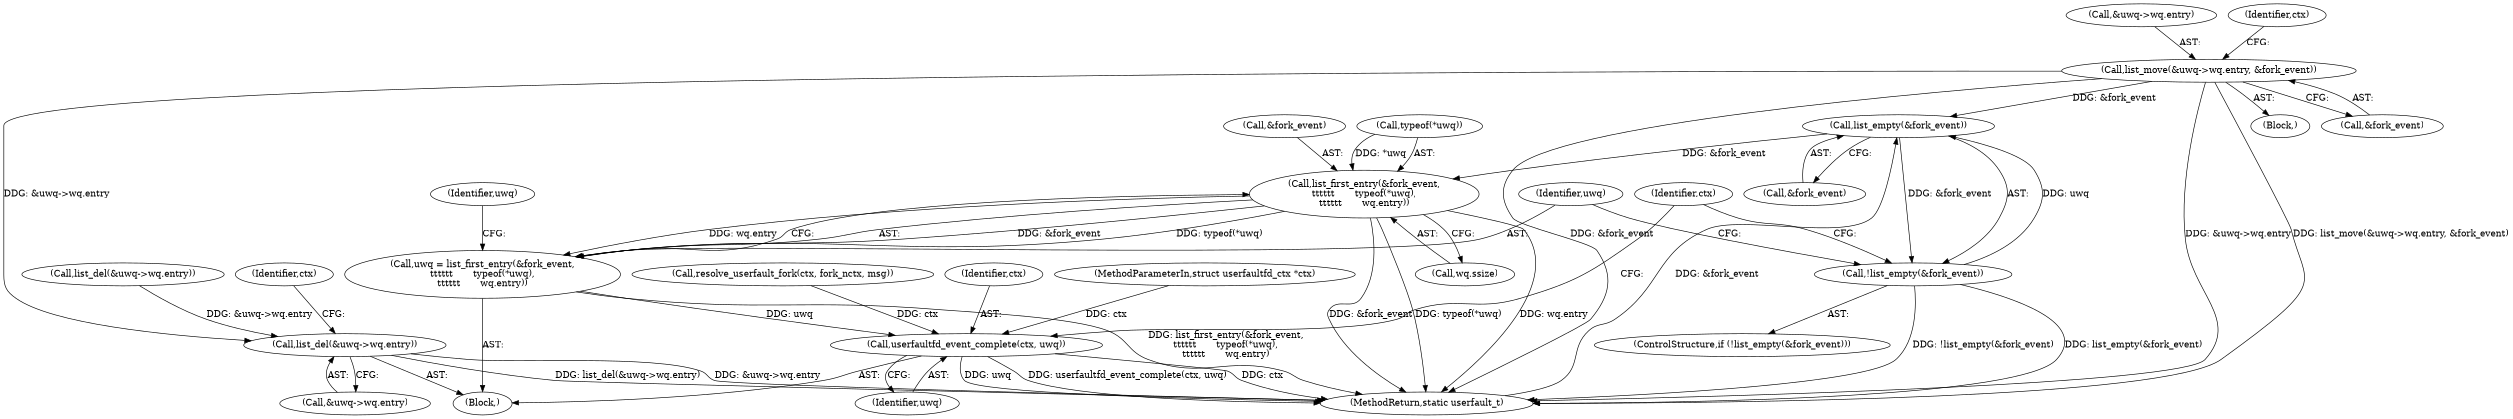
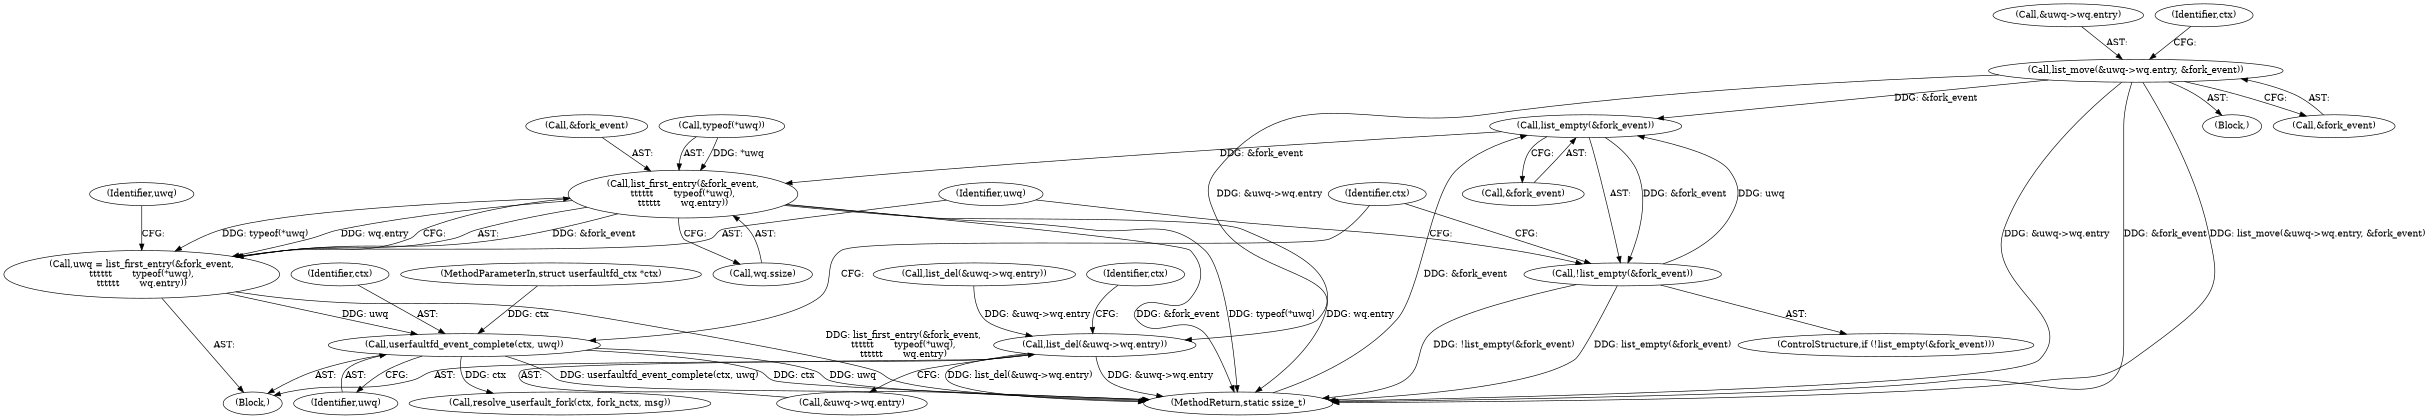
(875, 310) -> (465, 381)
(1427, 403) -> (1238, 403)
